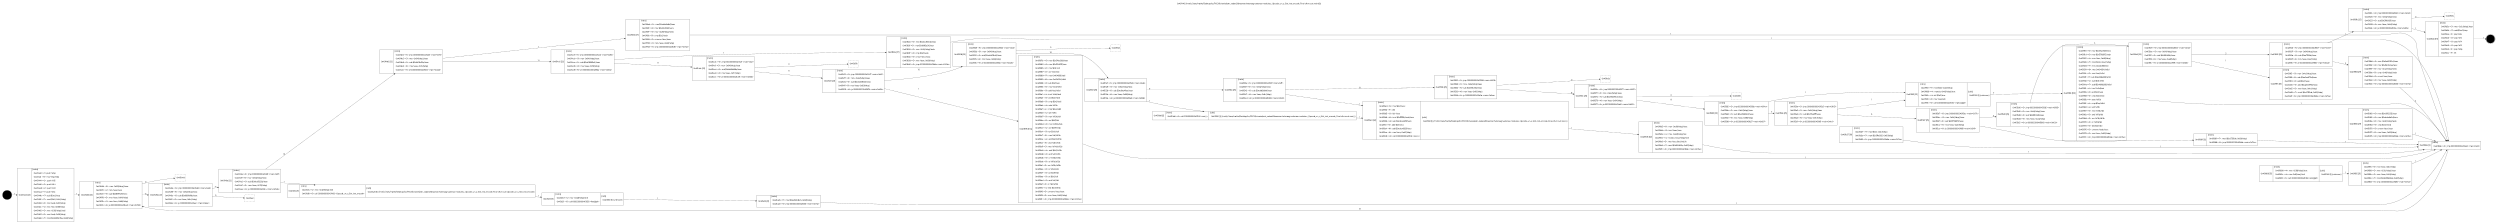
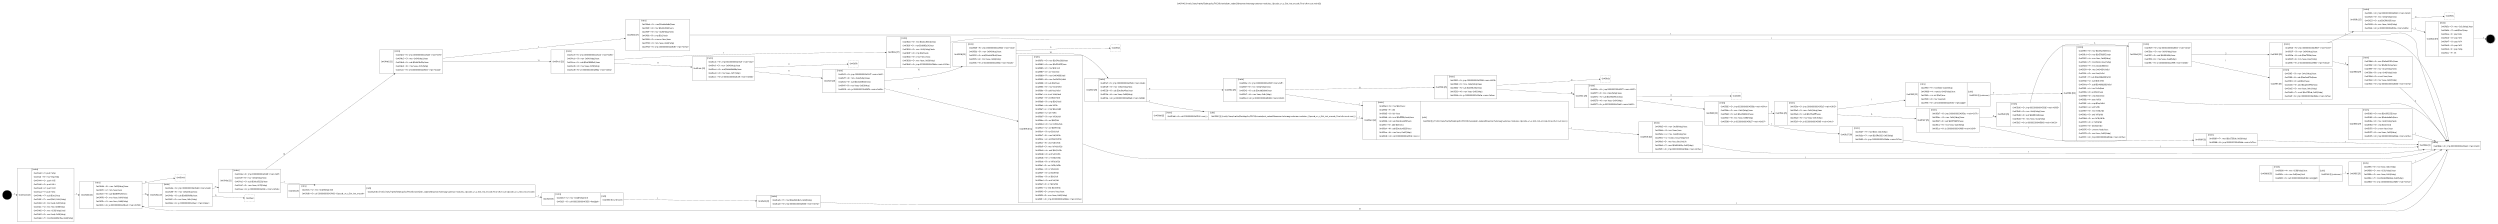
(1836, 93) -> (1803, 131)
